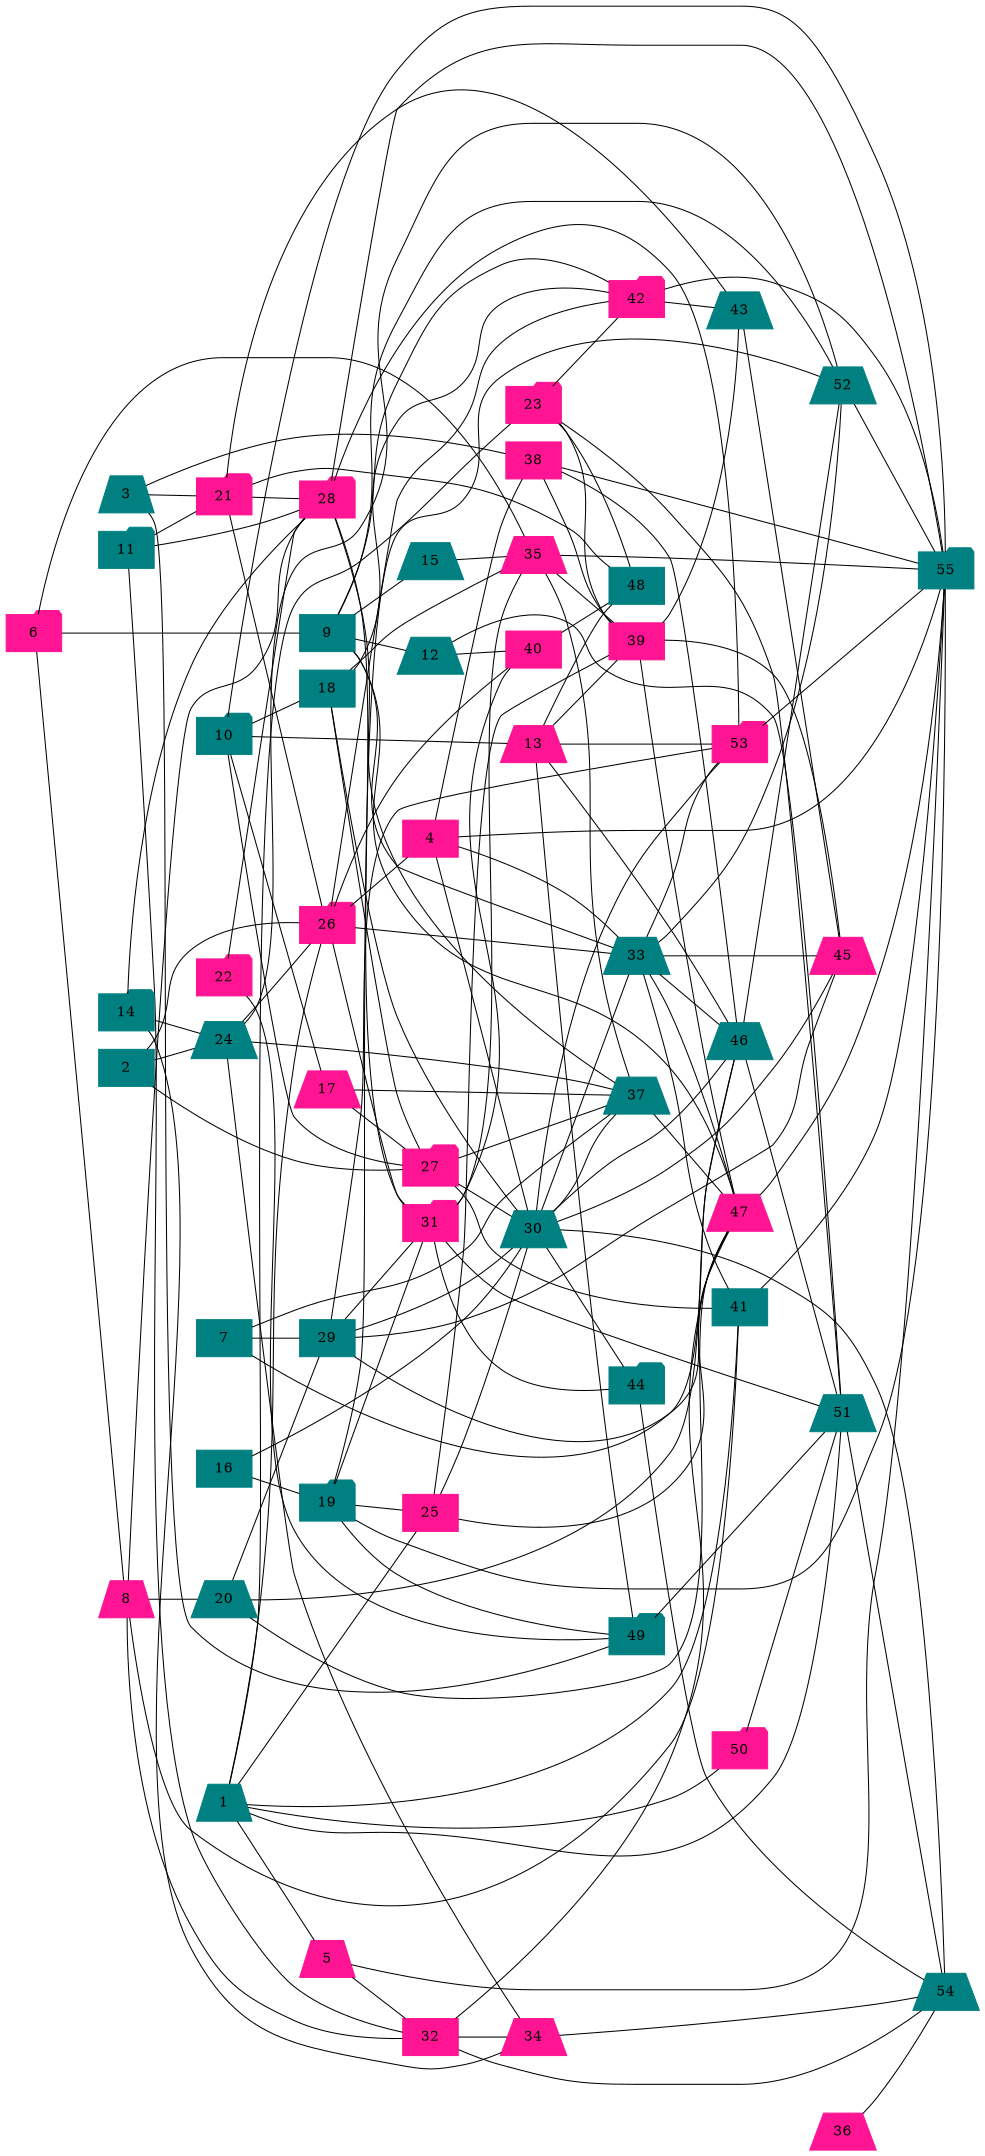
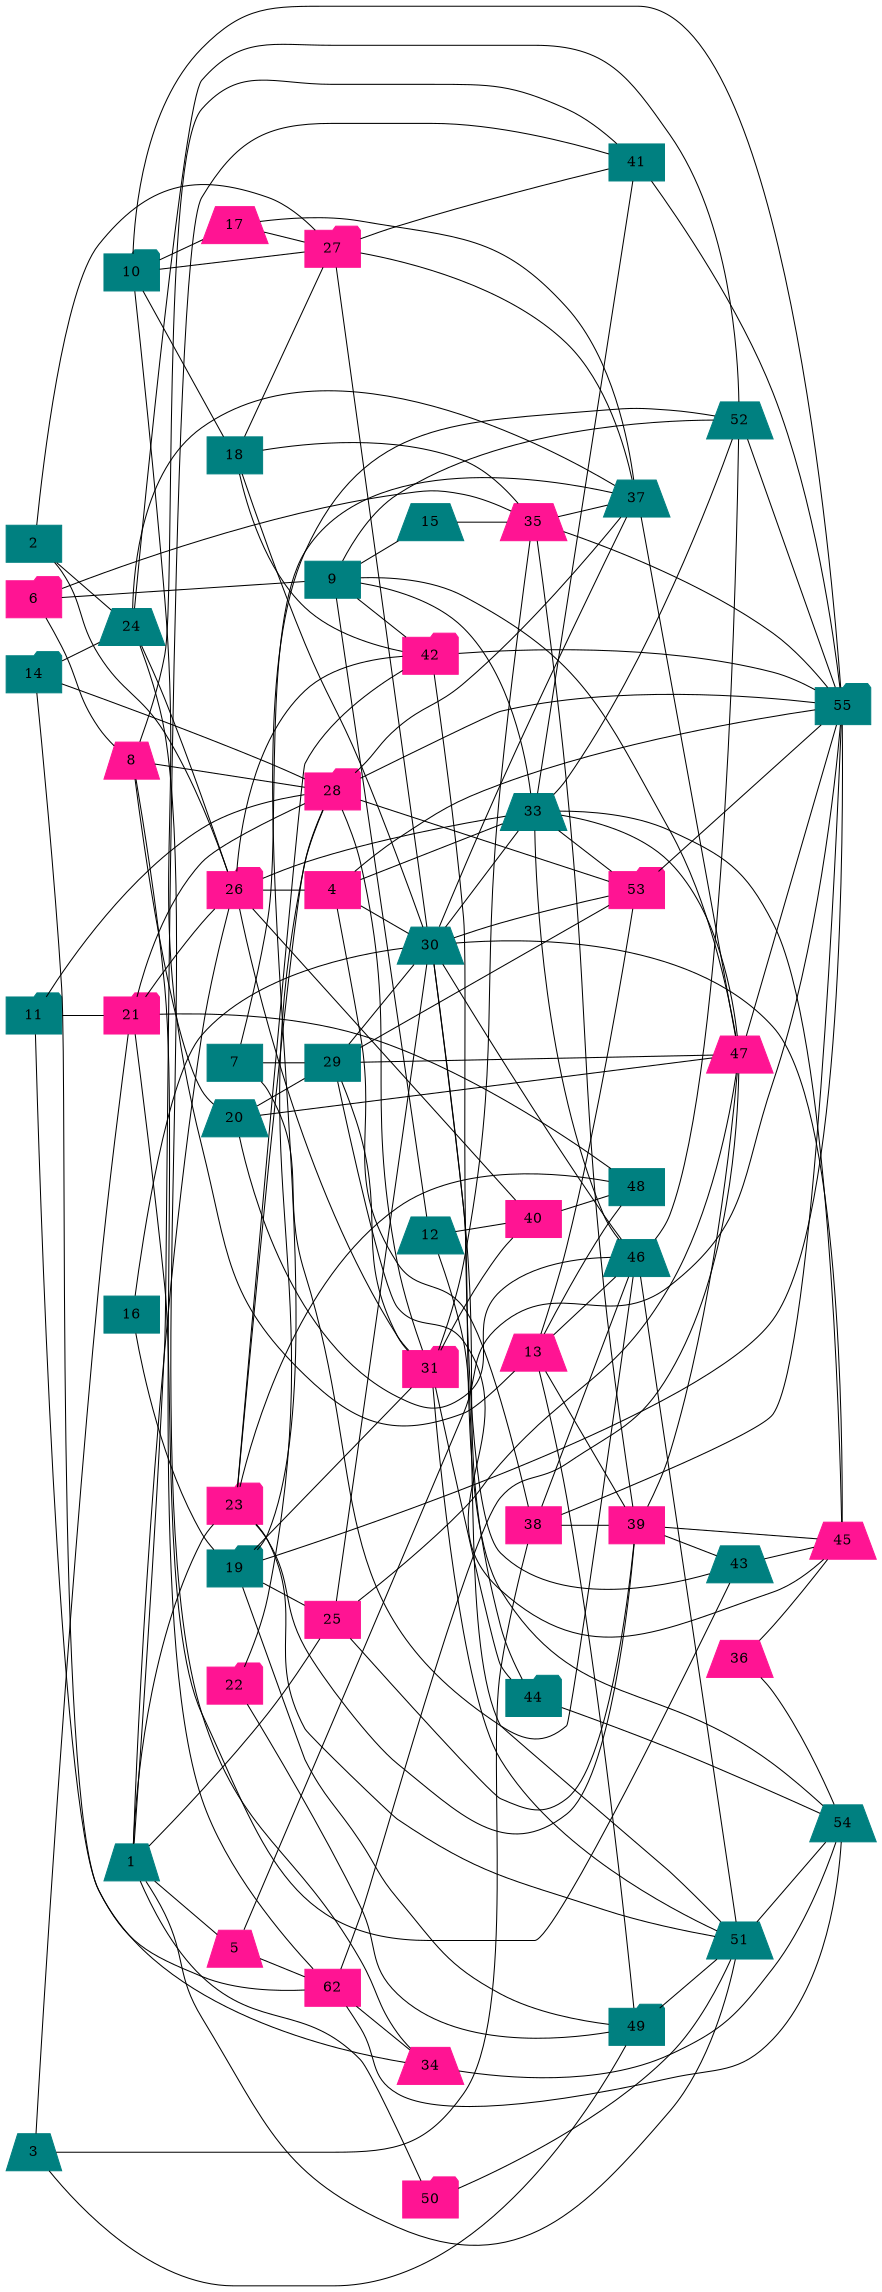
none -> (271, 1147)
none -> (795, 1601)
(430, 2037) -> (333, 1988)
